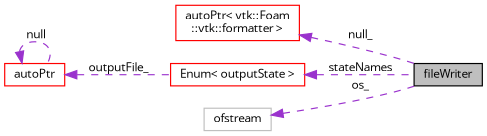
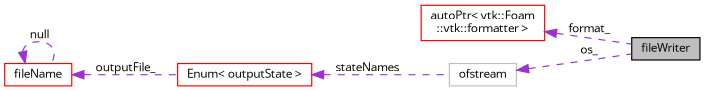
(359, 35) -> (588, 29)
(35, 75) -> (38, 75)
(365, 75) -> (387, 75)
